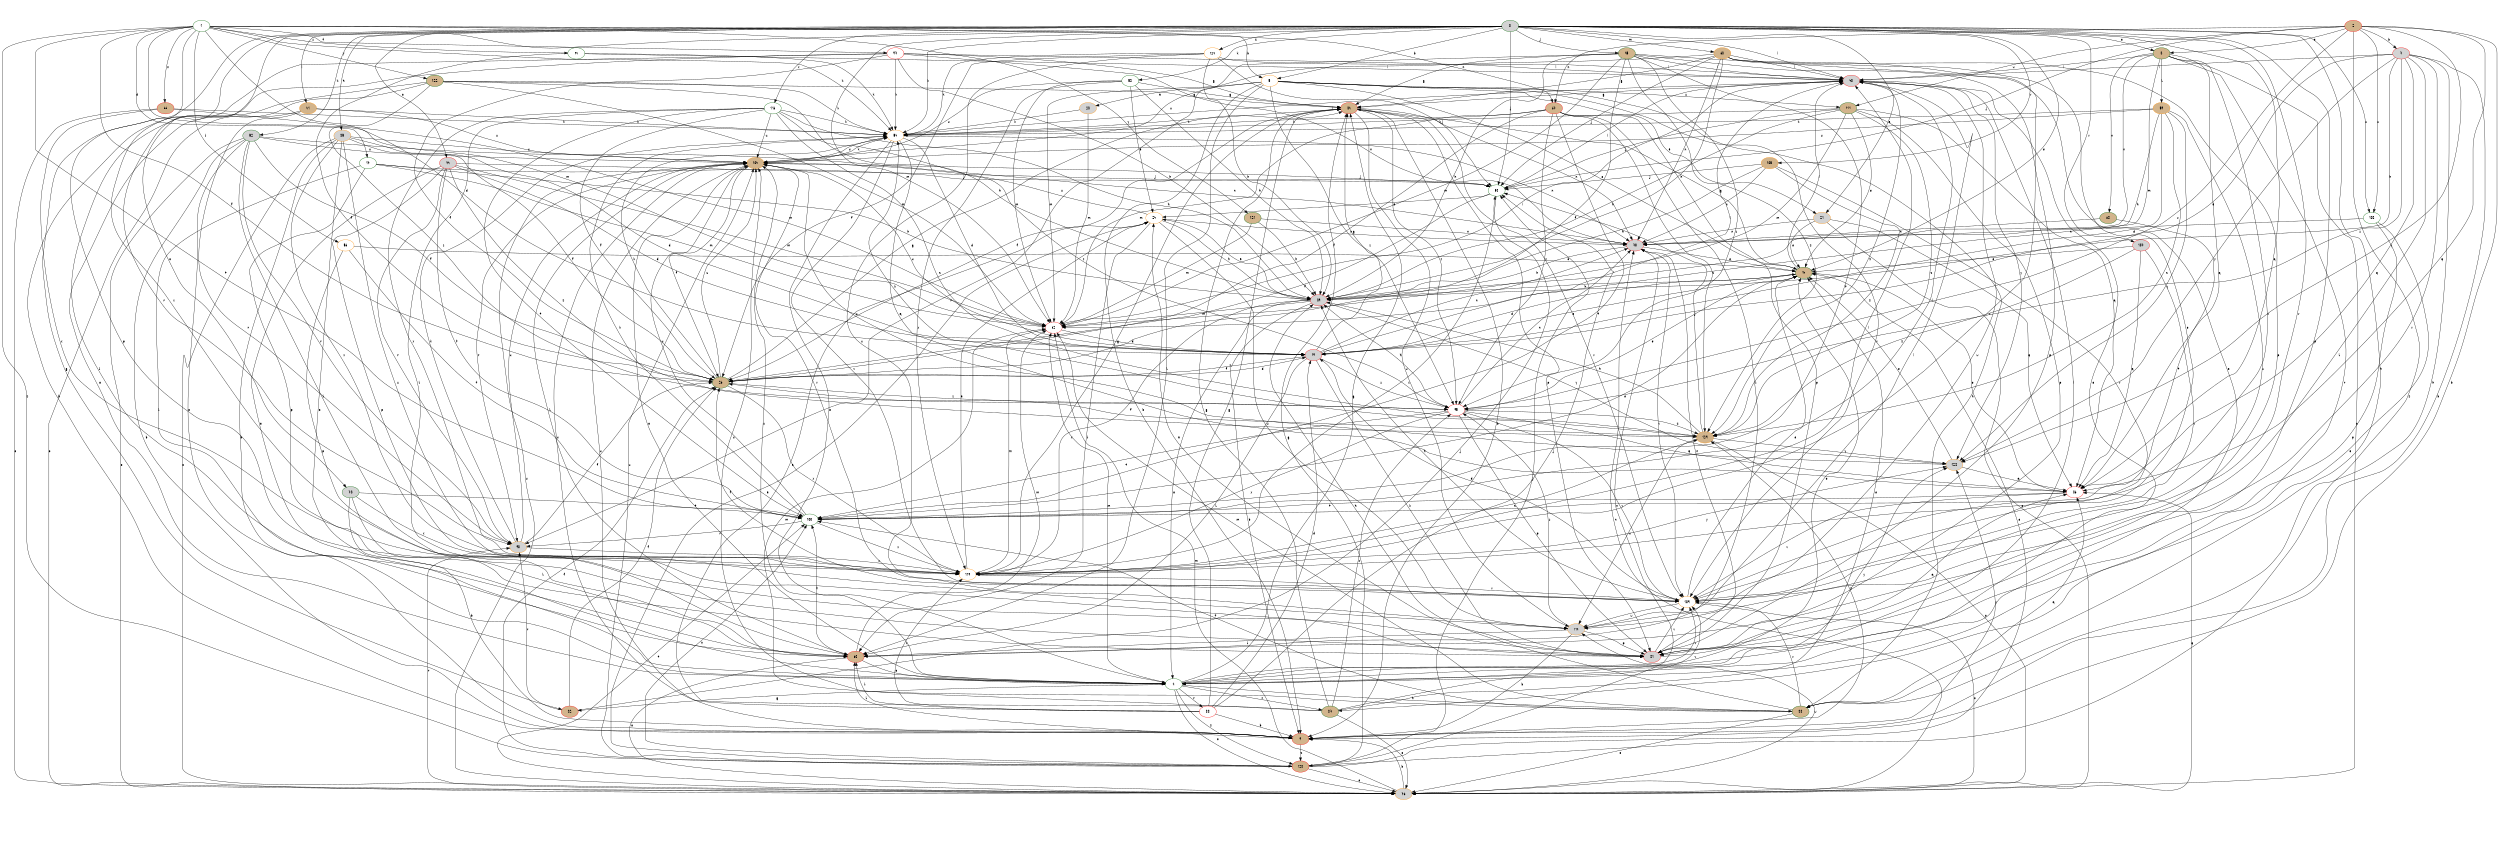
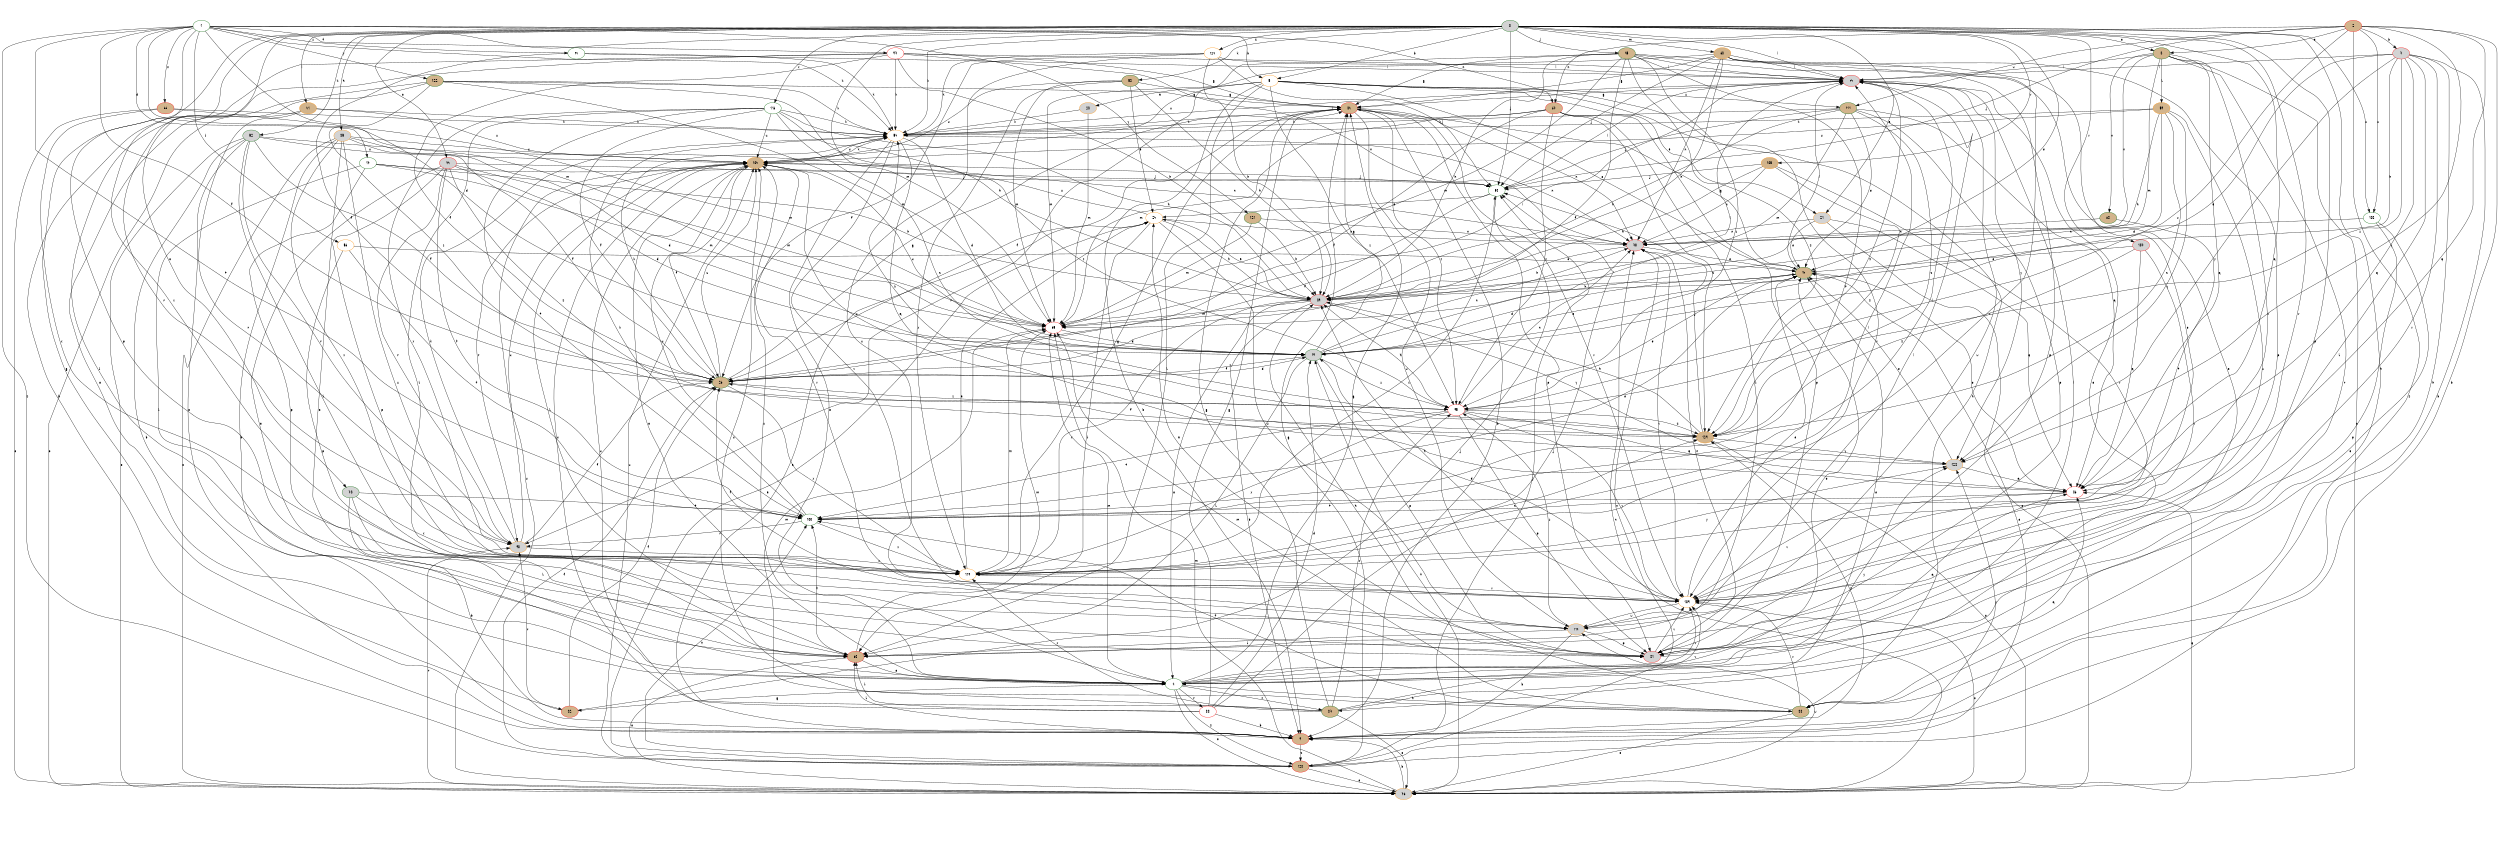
(1130, 81) -> (1130, 81)
(1851, 81) -> (1851, 81)
(1054, 328) -> (1054, 328)
(1313, 355) -> (1313, 355)
(1325, 419) -> none
(1410, 506) -> (1410, 506)
(1633, 525) -> none
(914, 703) -> (1142, 690)
(751, 781) -> (1431, 596)
